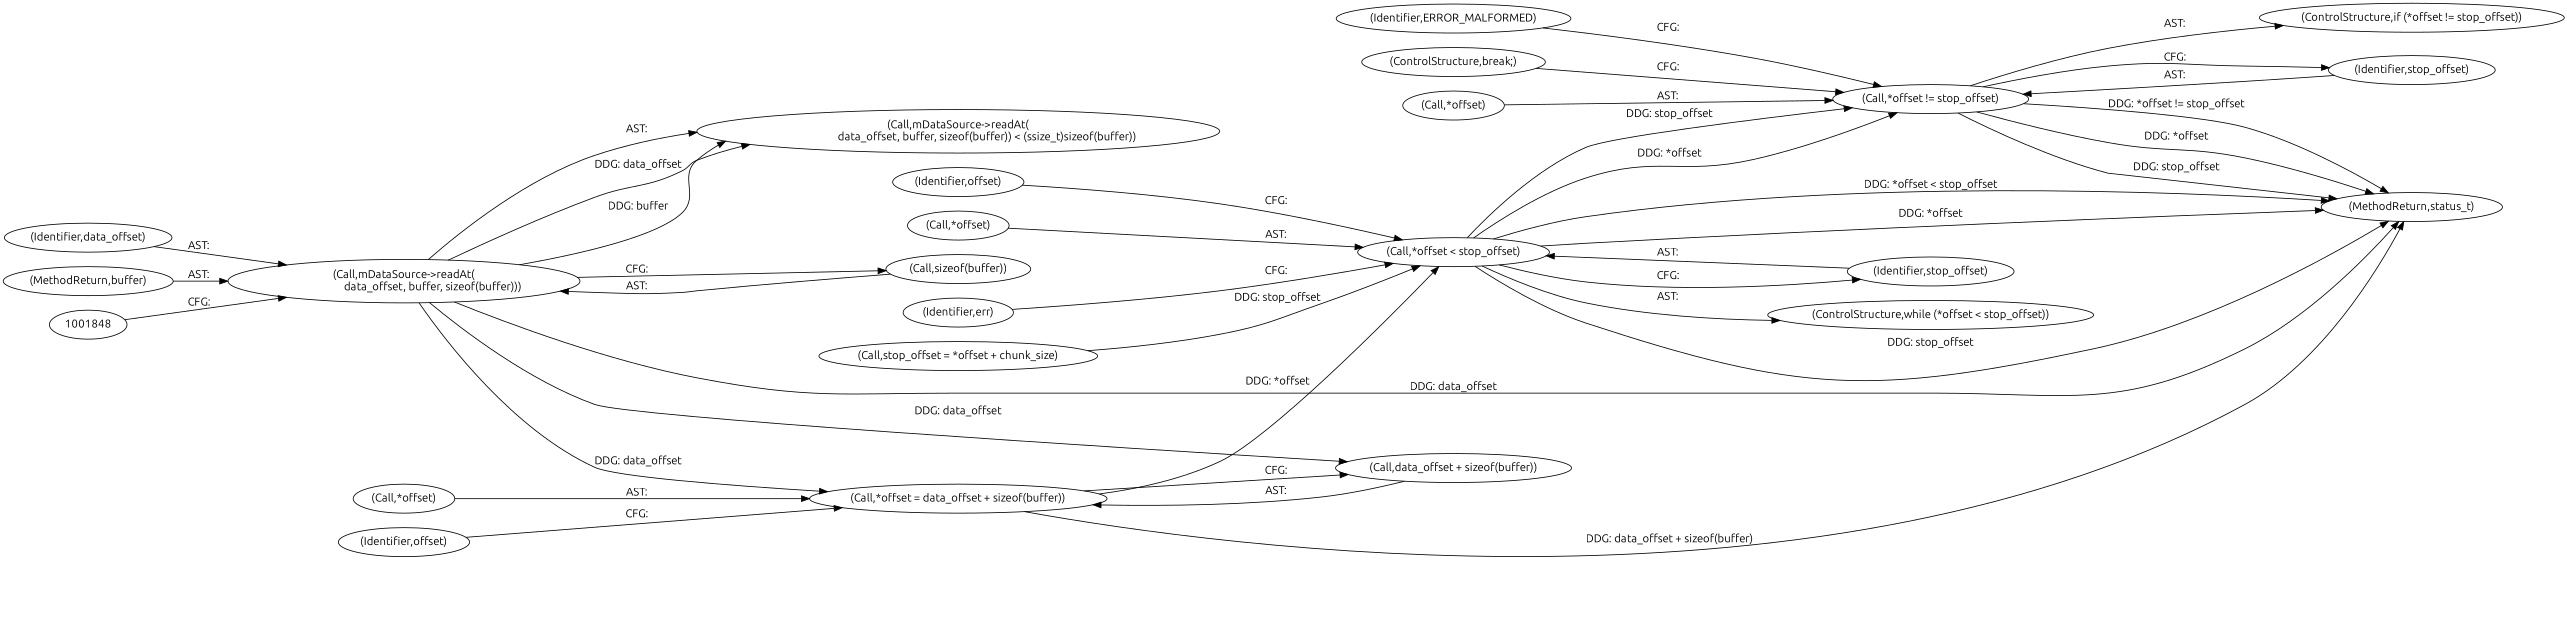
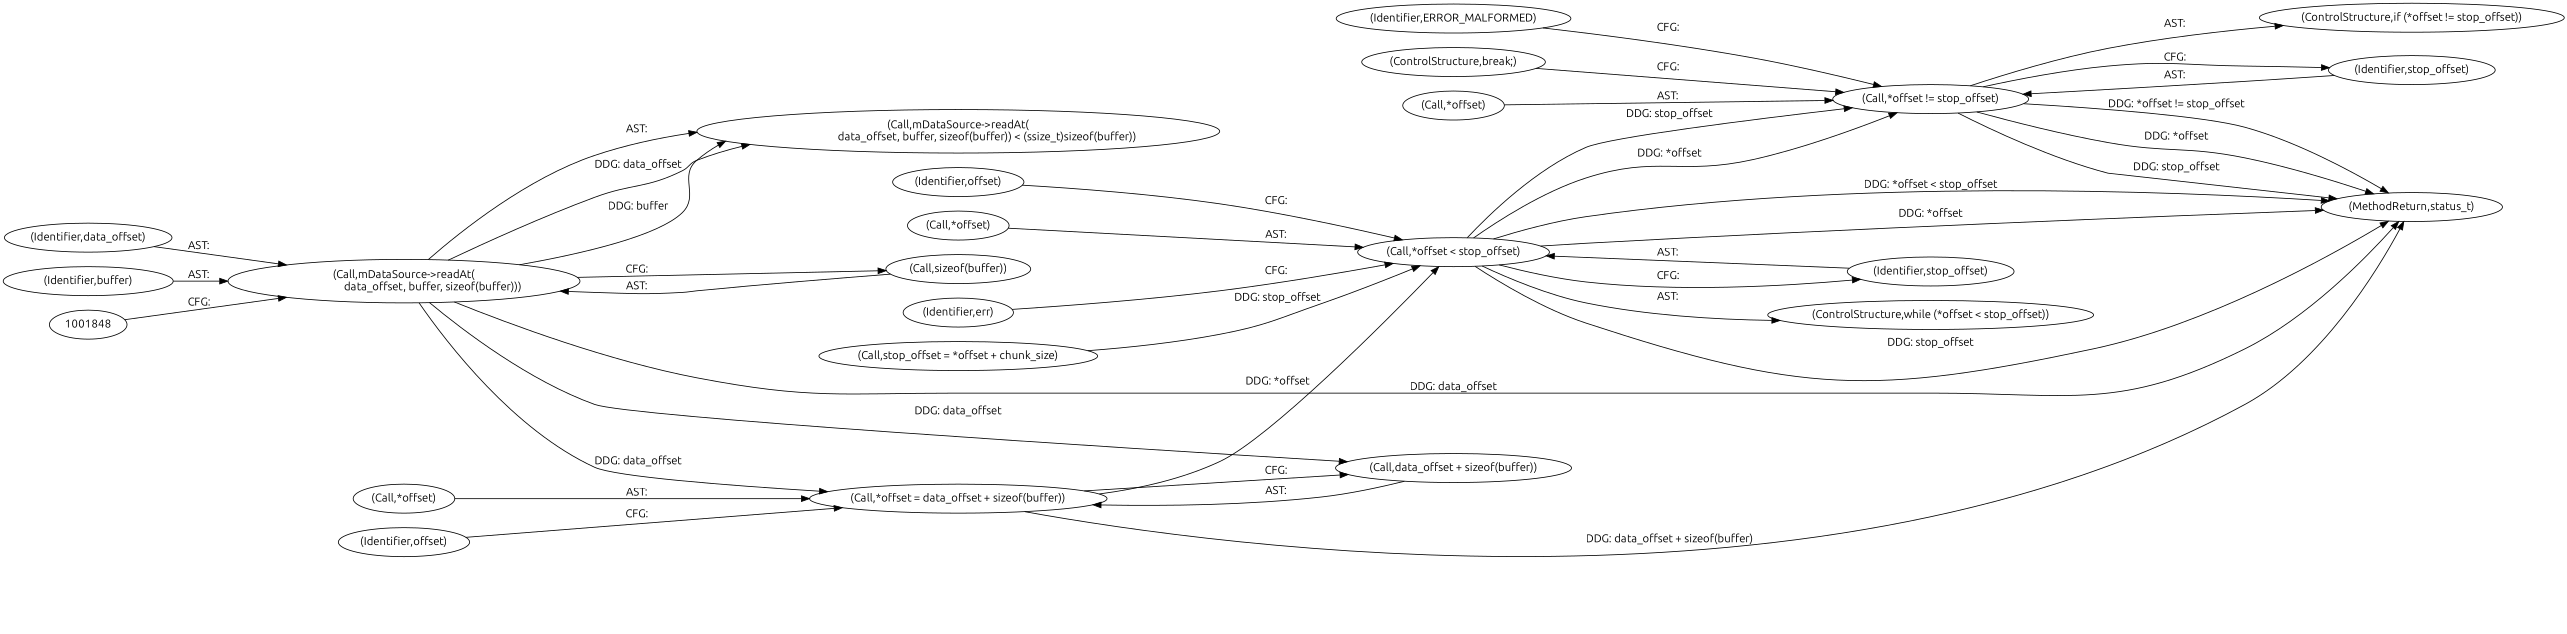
(88, 281) -> (88, 281)
